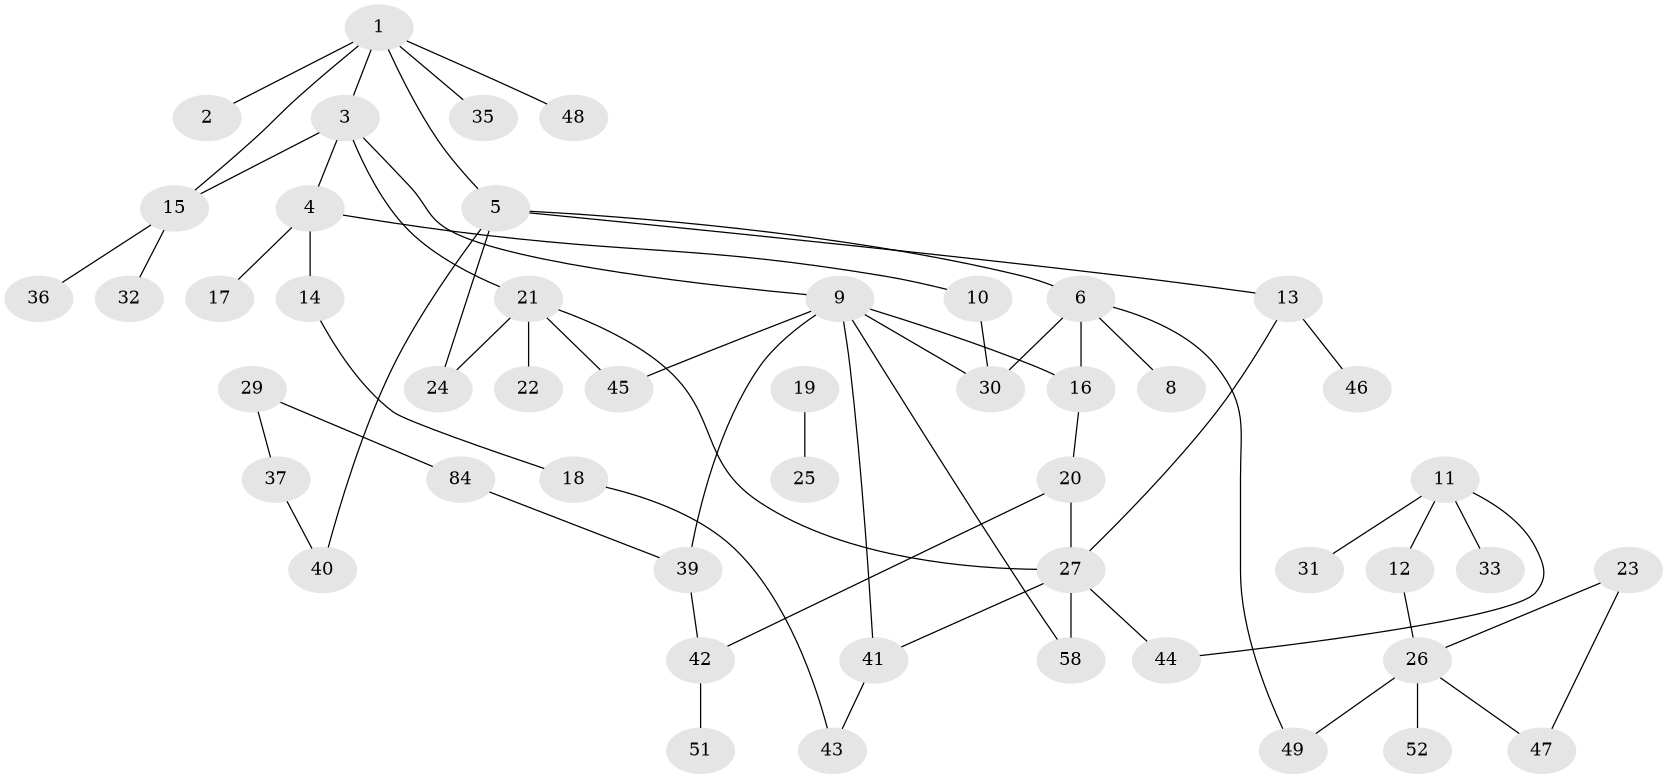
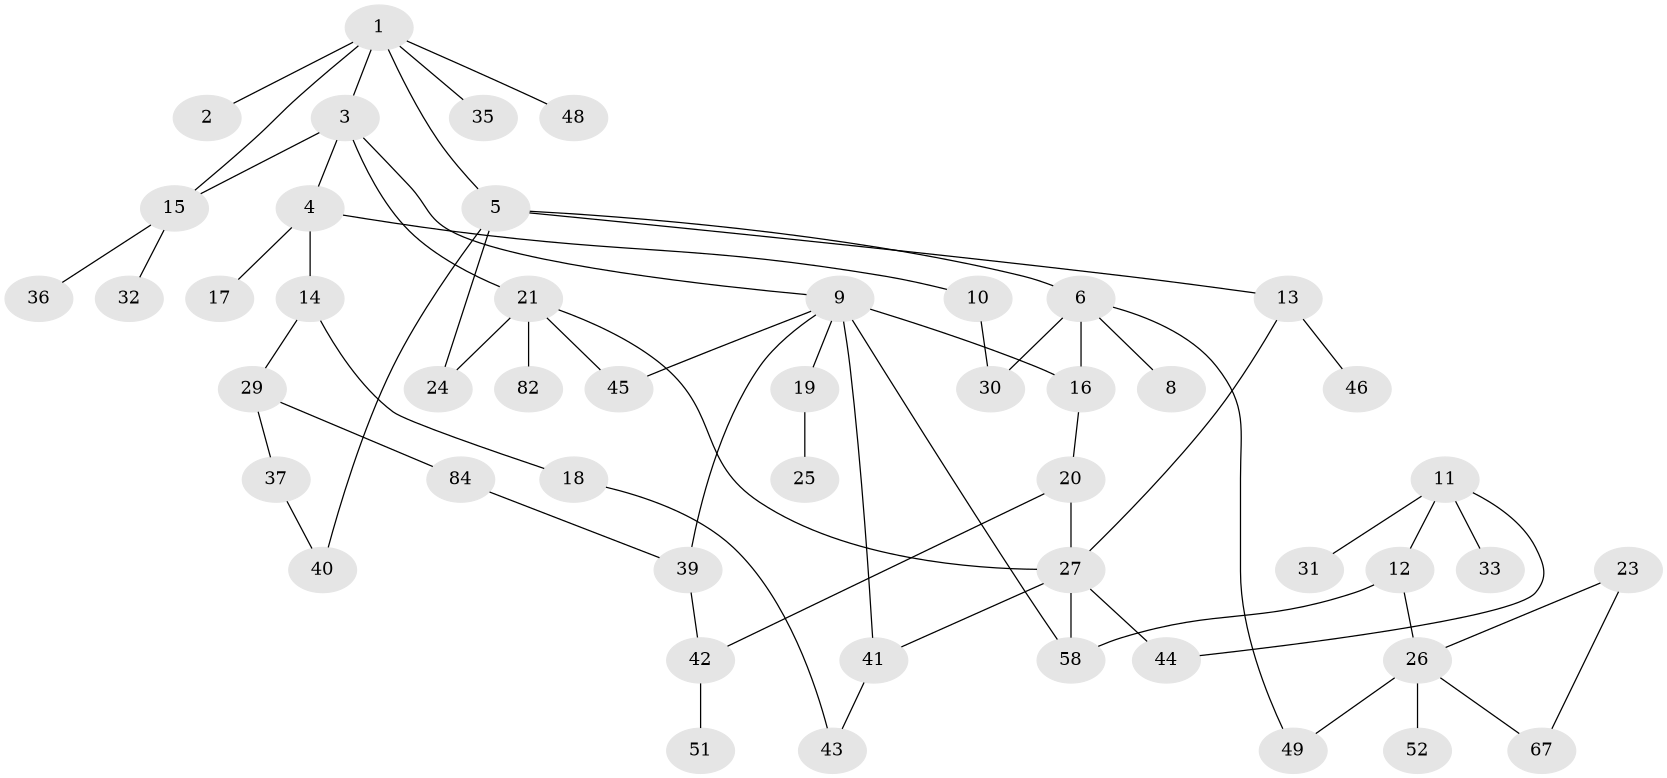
none -> (281, 344)
(915, 344) -> (822, 344)
(529, 389) -> (529, 389)
none -> (1236, 616)
(1542, 751) -> (1542, 751)
